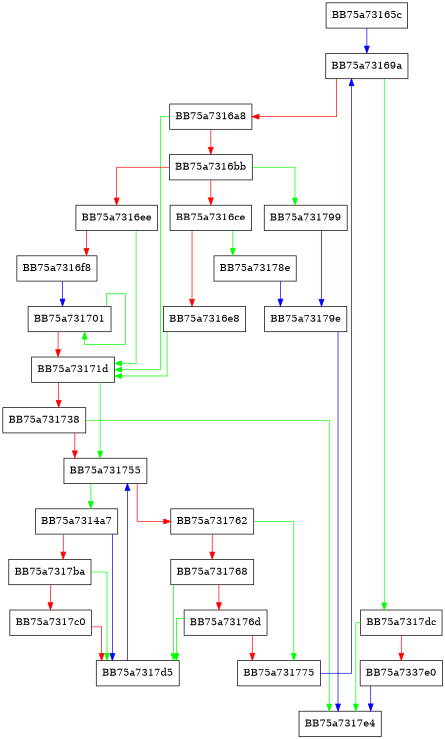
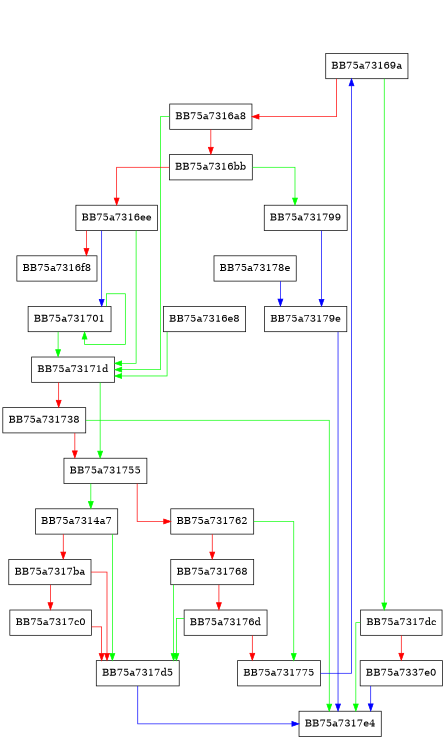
(367, 15) -> none
(211, 218) -> none
(63, 290) -> (102, 265)
(58, 341) -> (58, 341)
(127, 576) -> (196, 724)
(112, 594) -> (112, 594)
(107, 605) -> (107, 605)
